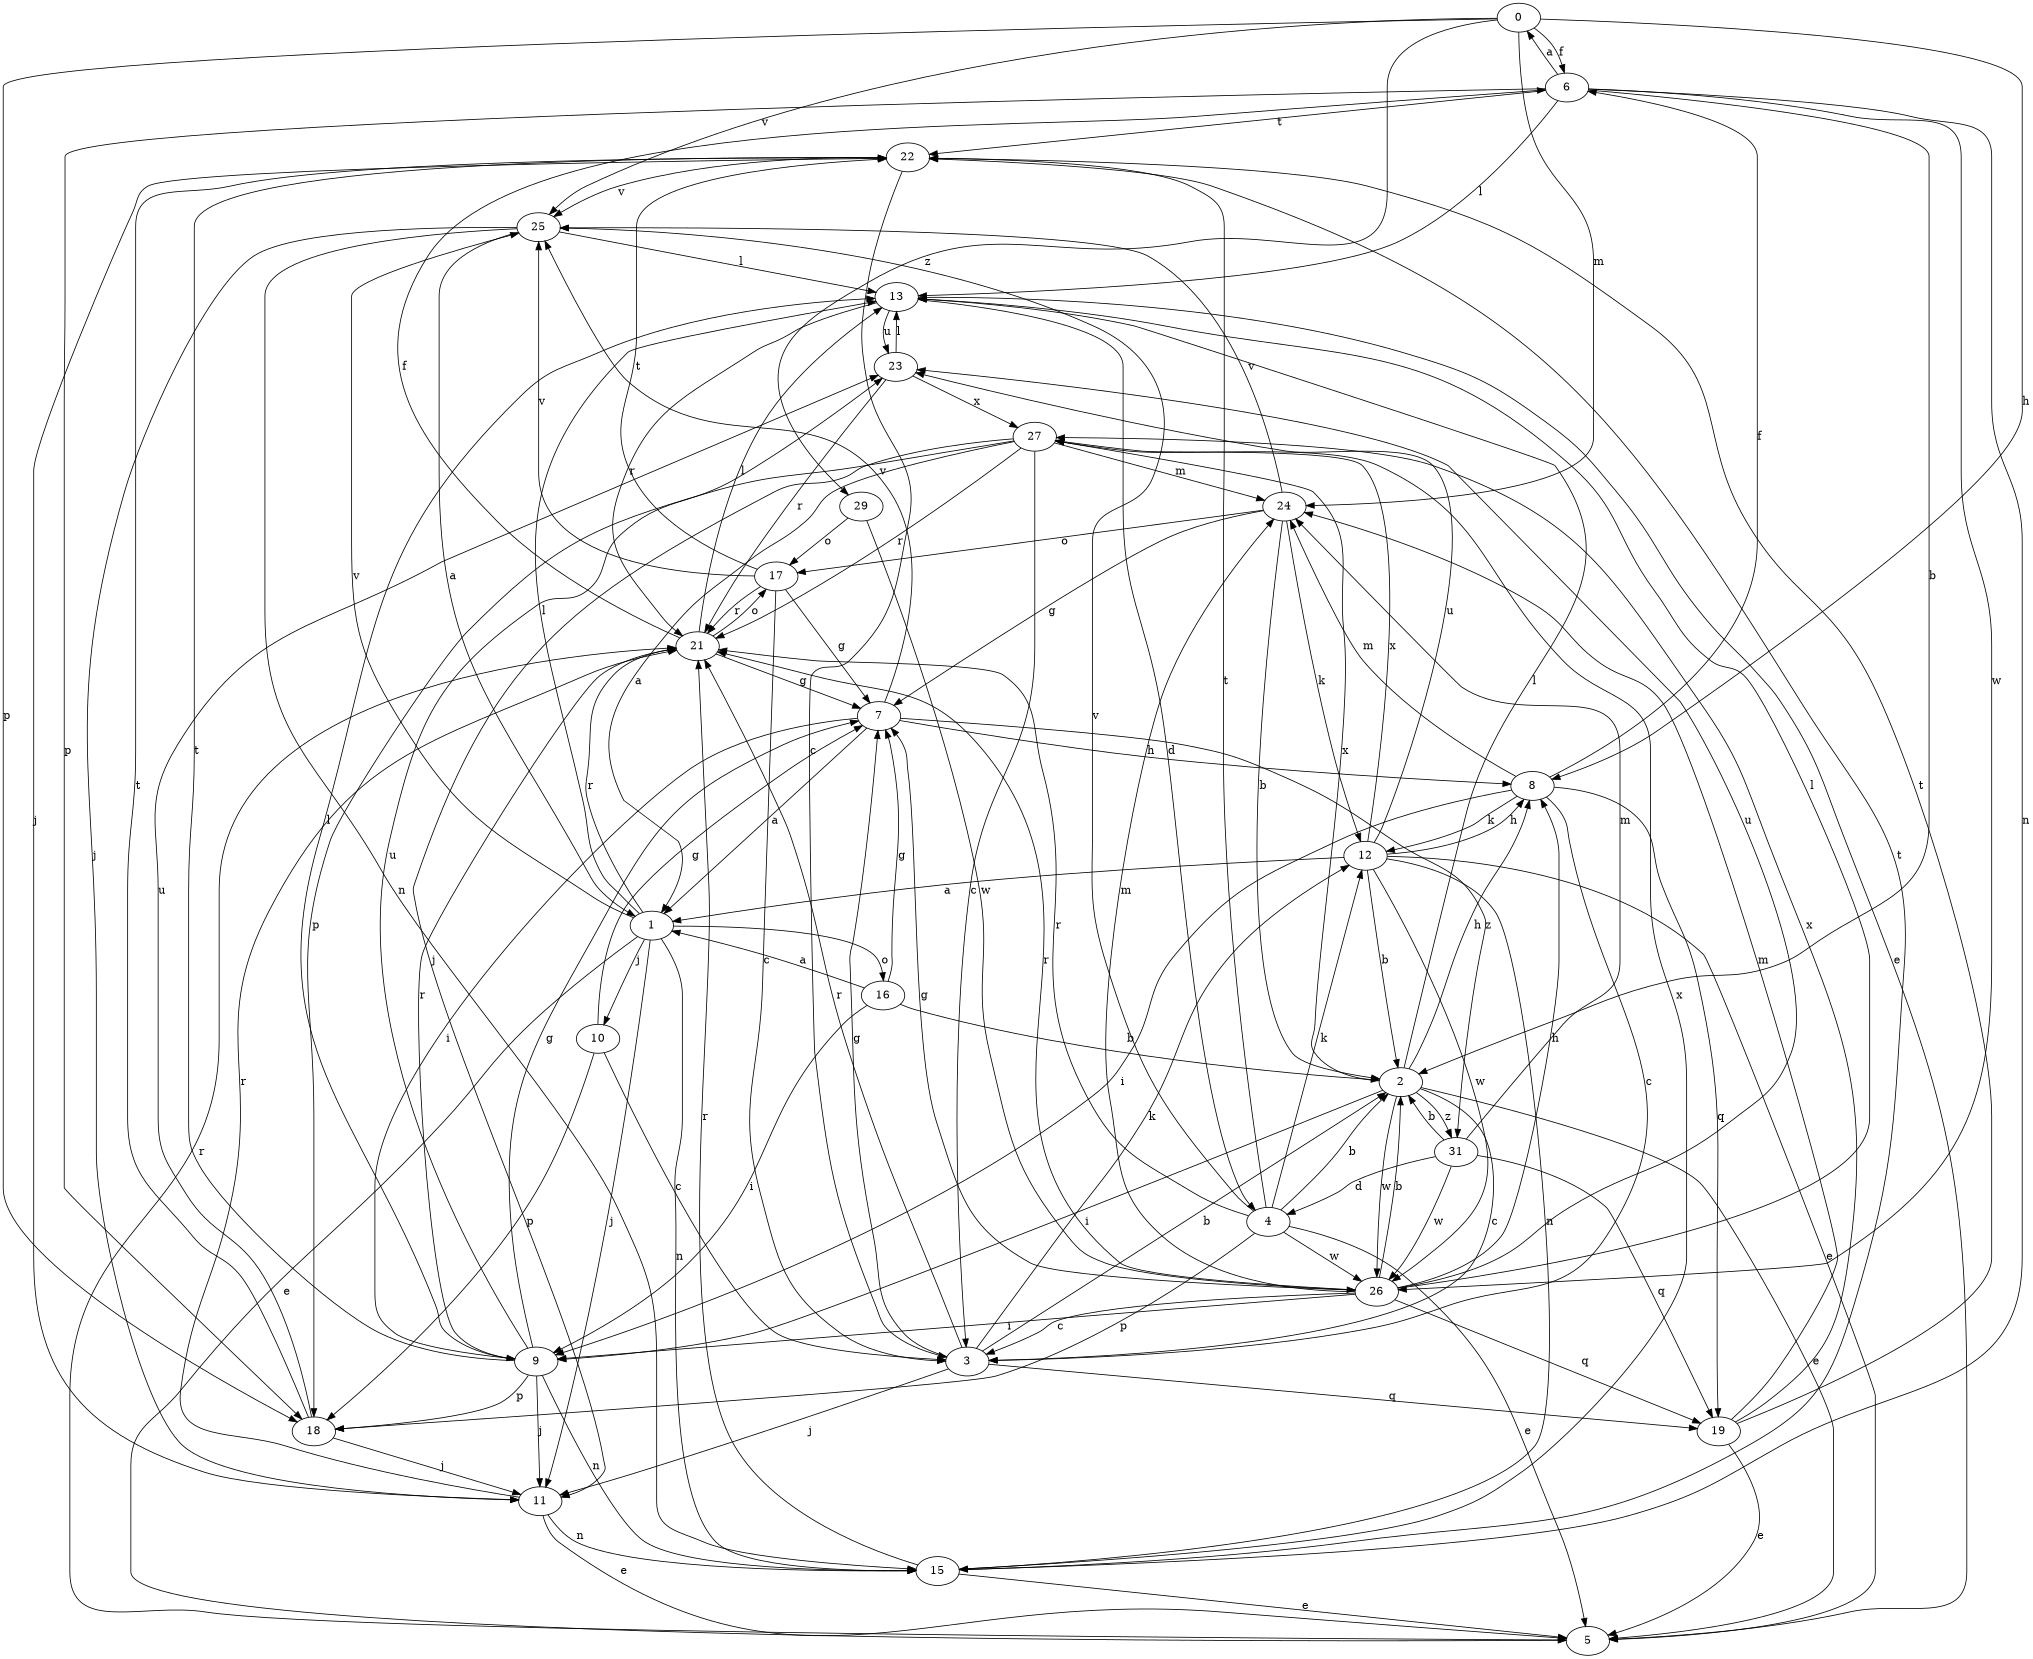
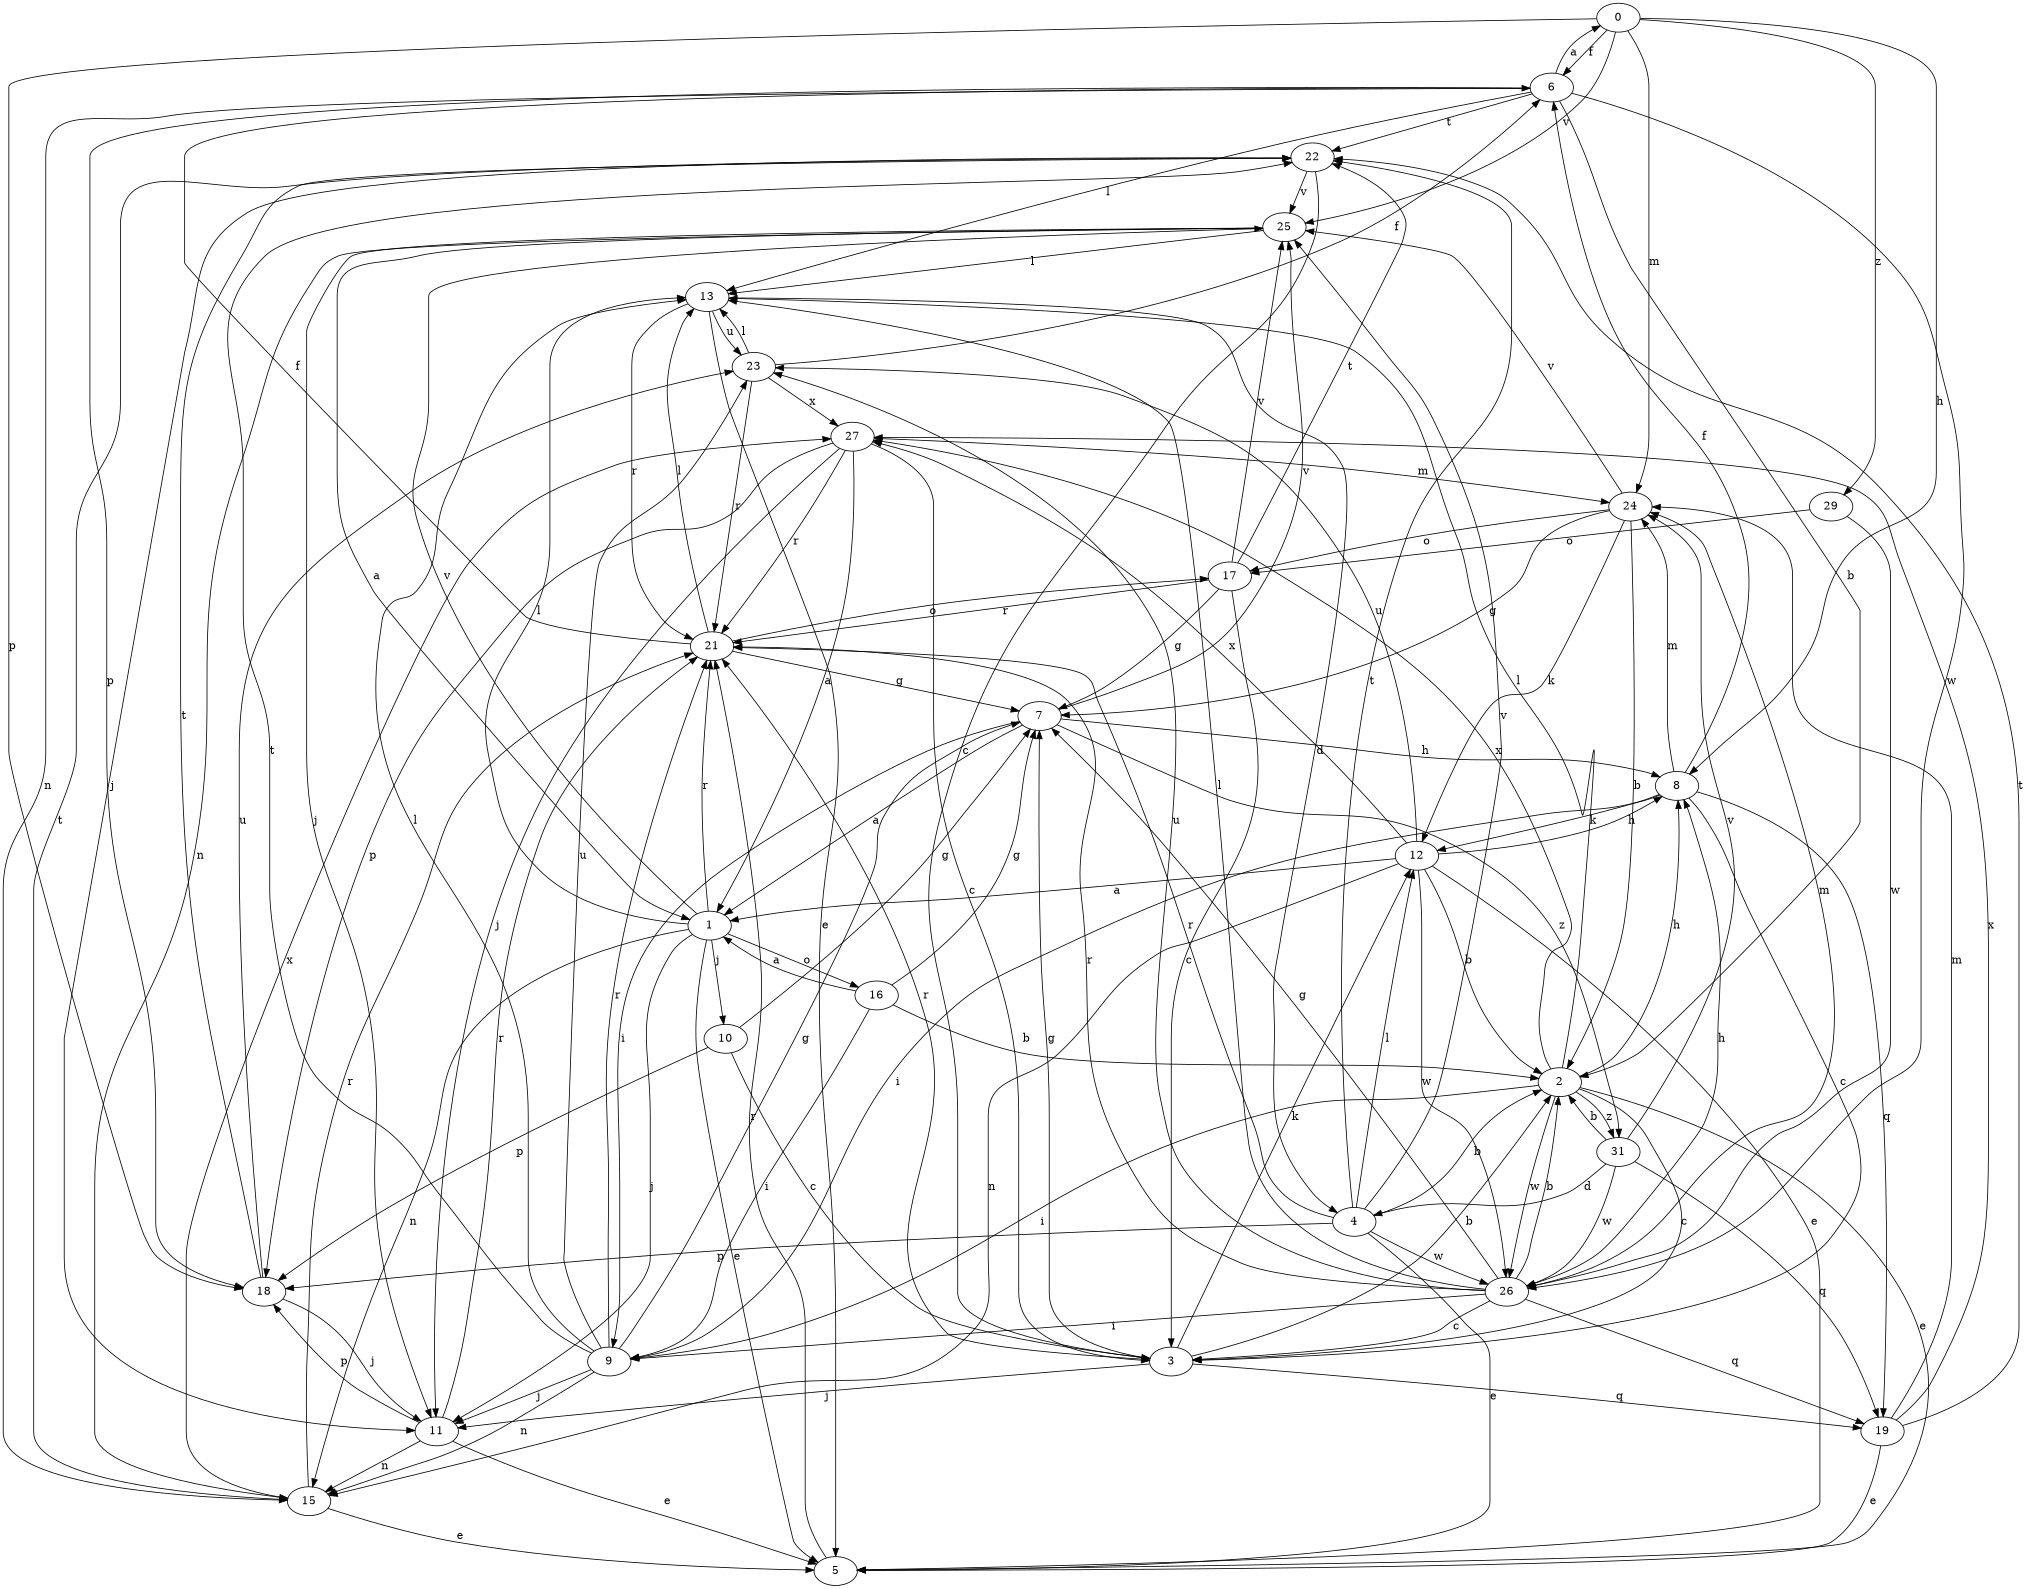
none -> (1178, 298)
(1626, 821) -> (1731, 821)
(1324, 1039) -> (1388, 1039)
(452, 1416) -> (338, 1374)
